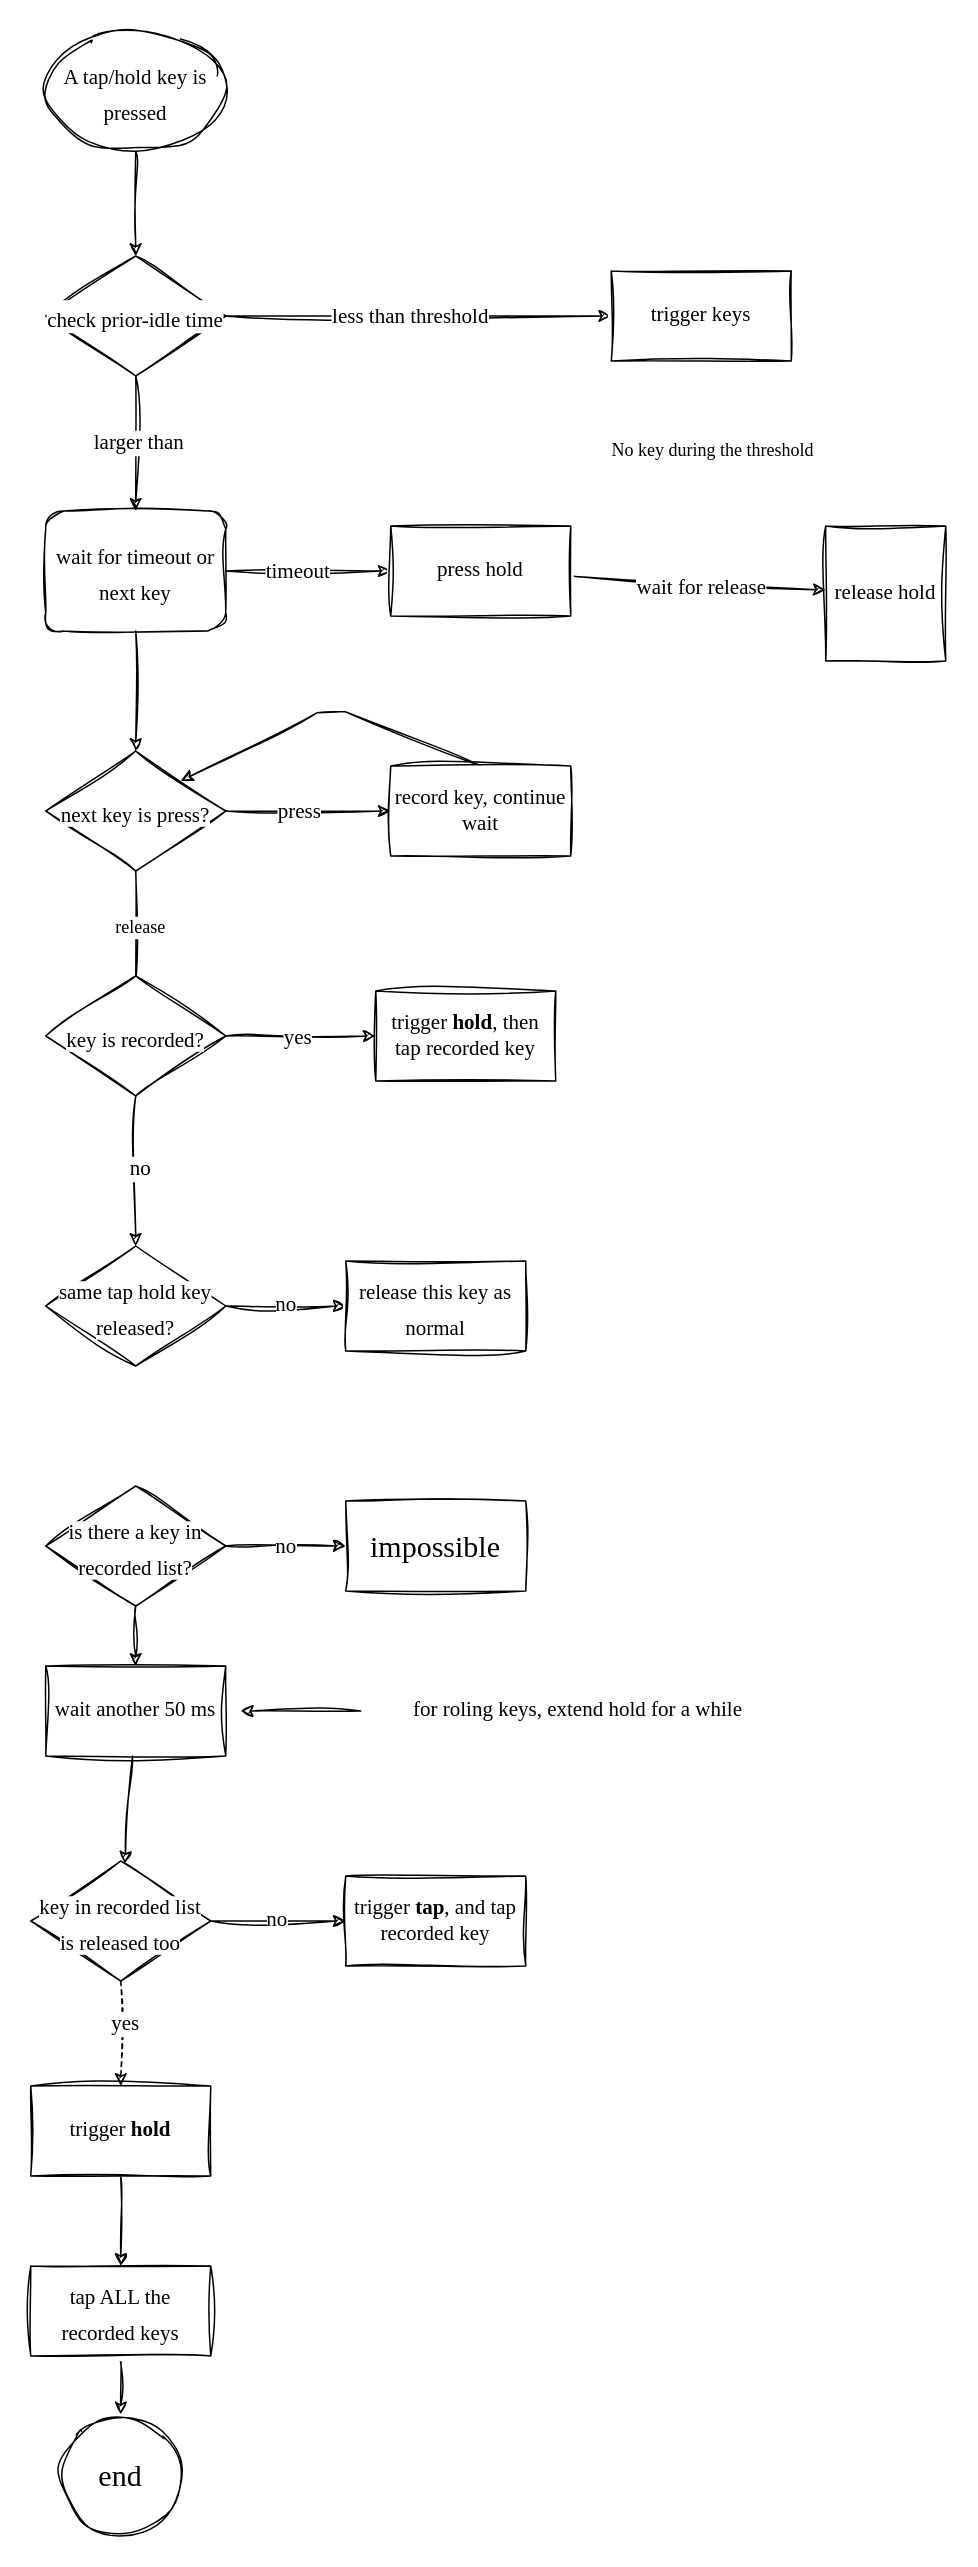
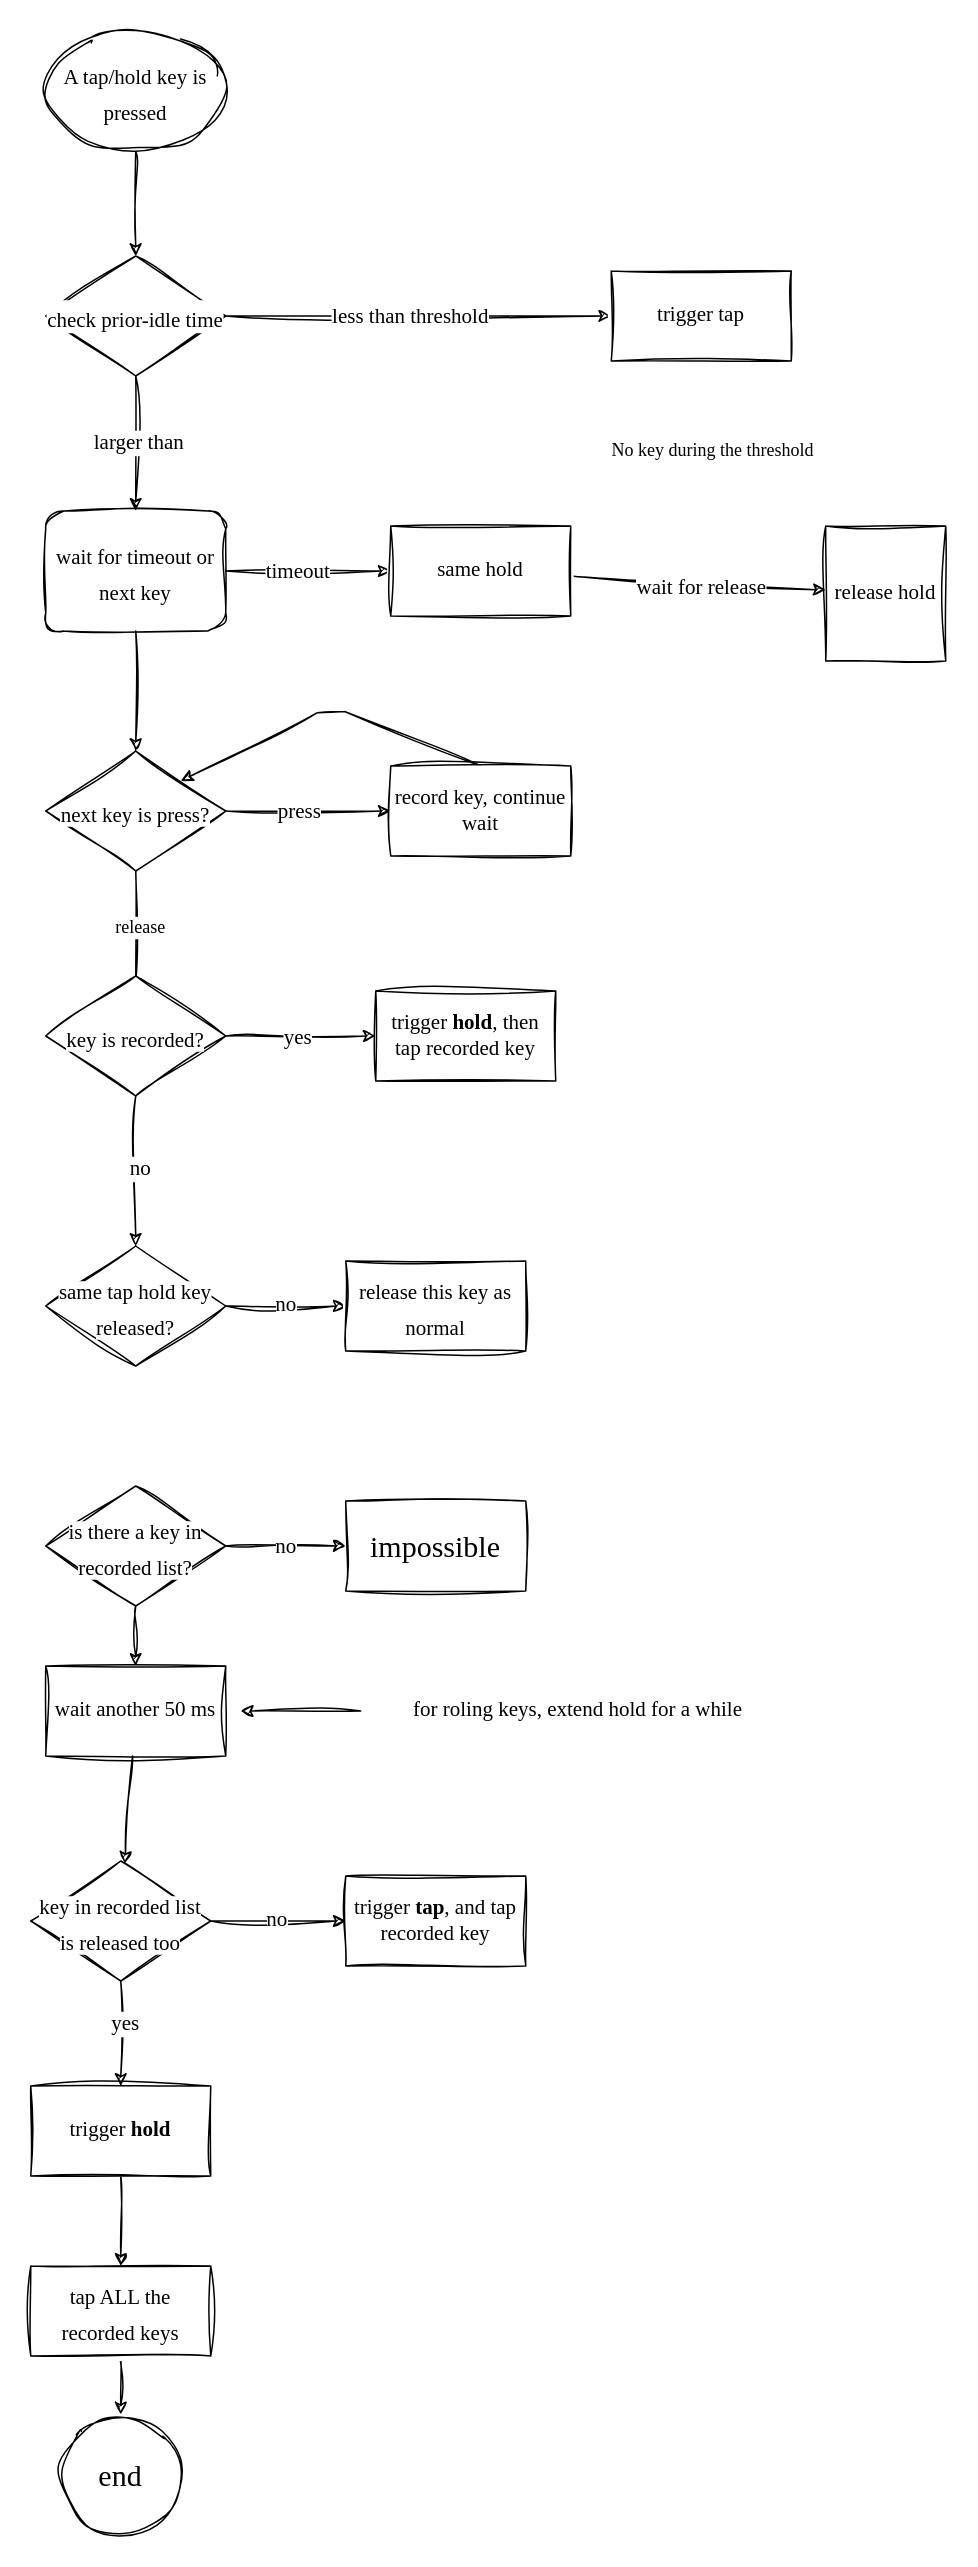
(701, 316) -> (701, 316)
(481, 571) -> (481, 571)
(121, 2053) -> (121, 2053)
